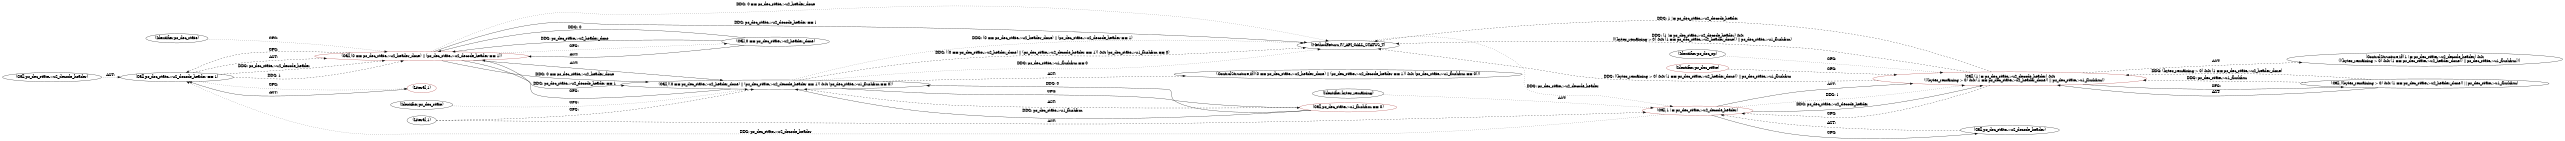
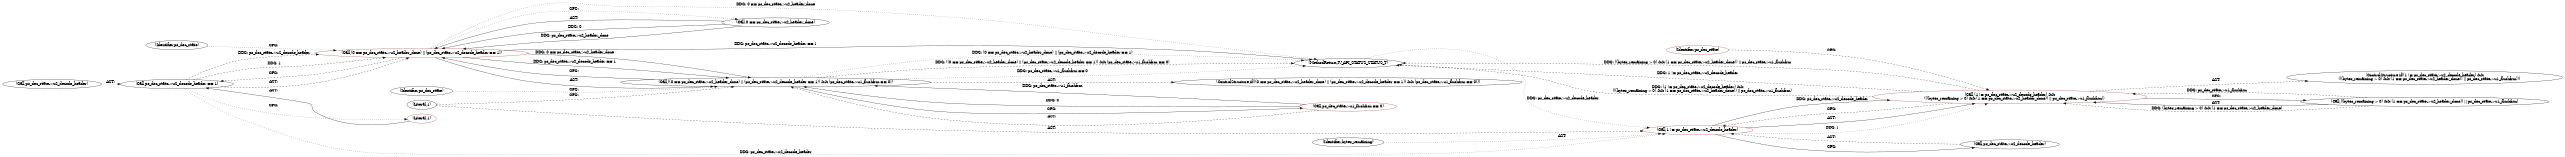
(1348, 45) -> (1348, 63)
(1698, 54) -> none
(923, 134) -> (917, 154)
